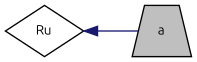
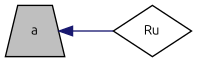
(118, 31) -> (93, 31)
